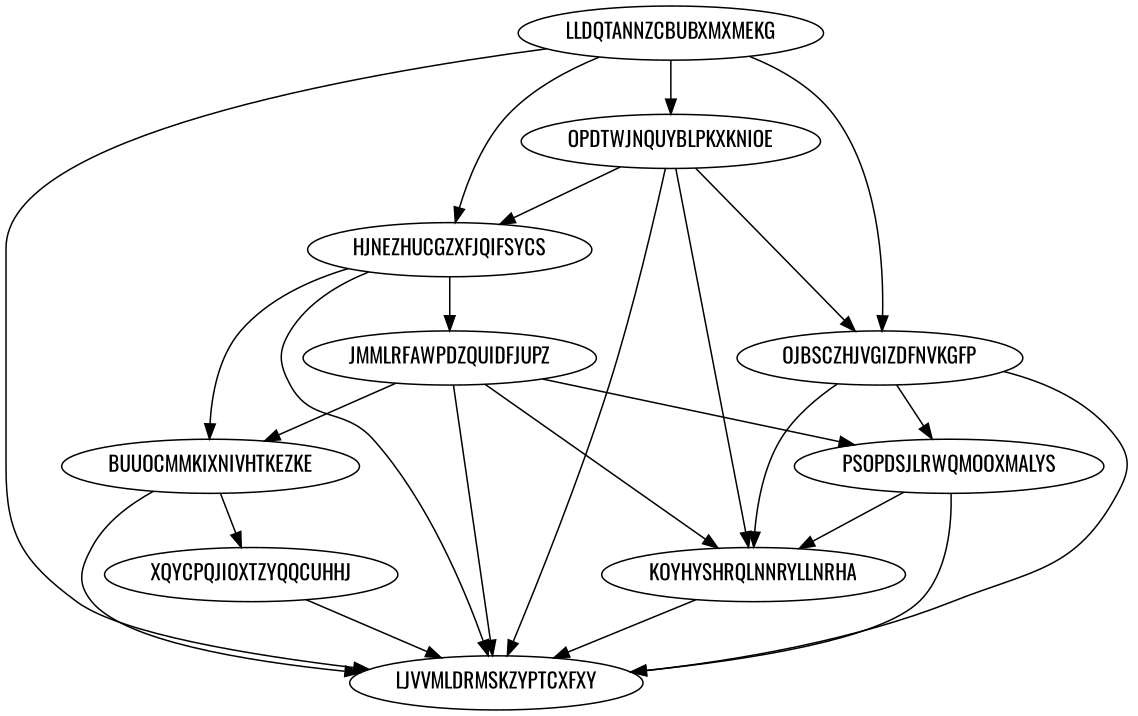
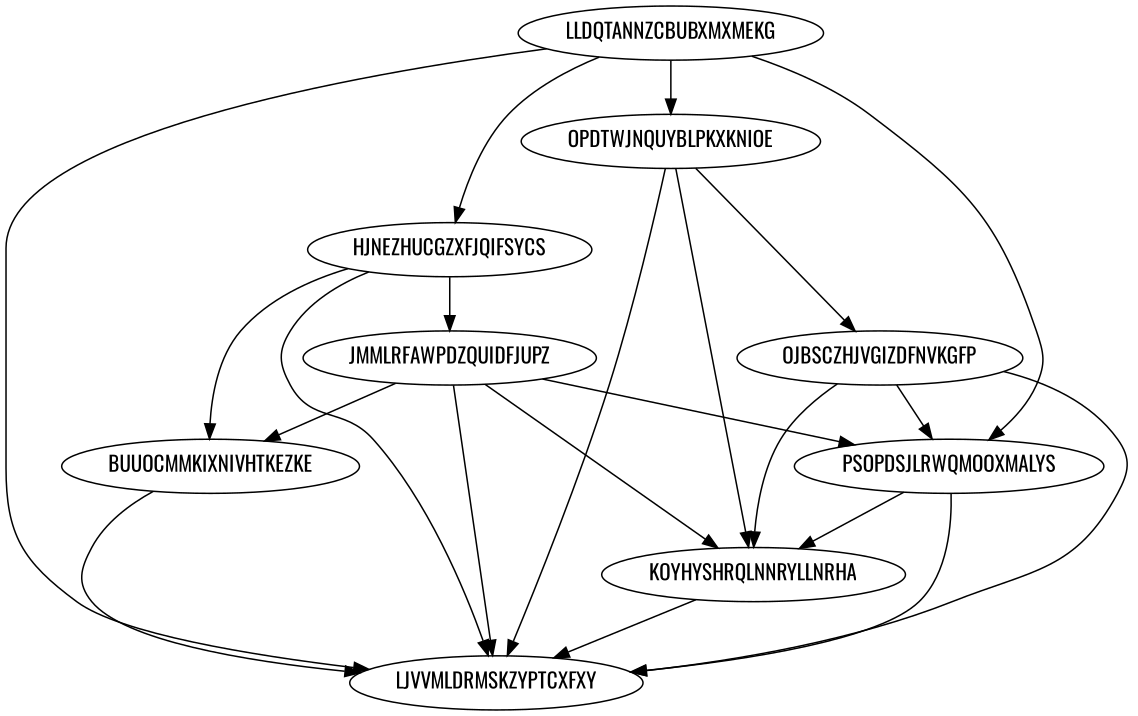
(859, 161) -> (968, 200)
(567, 192) -> none
(251, 575) -> none
